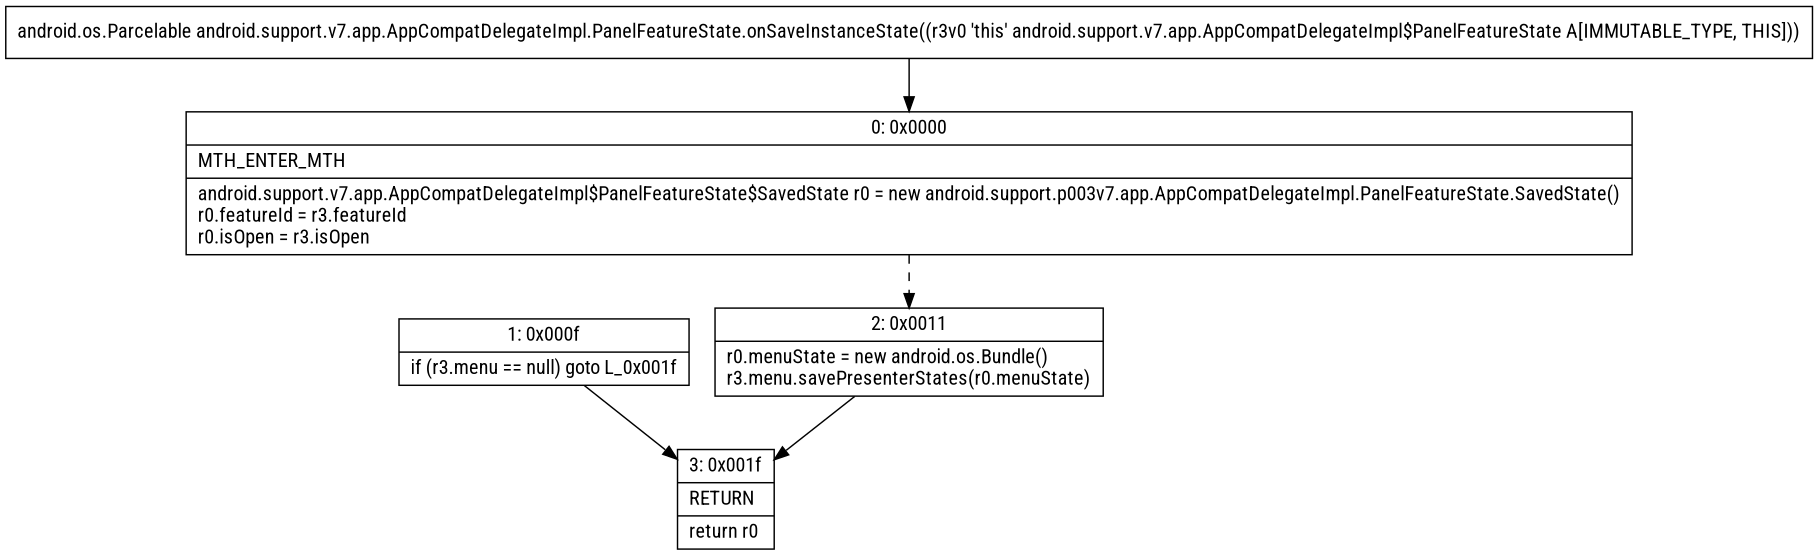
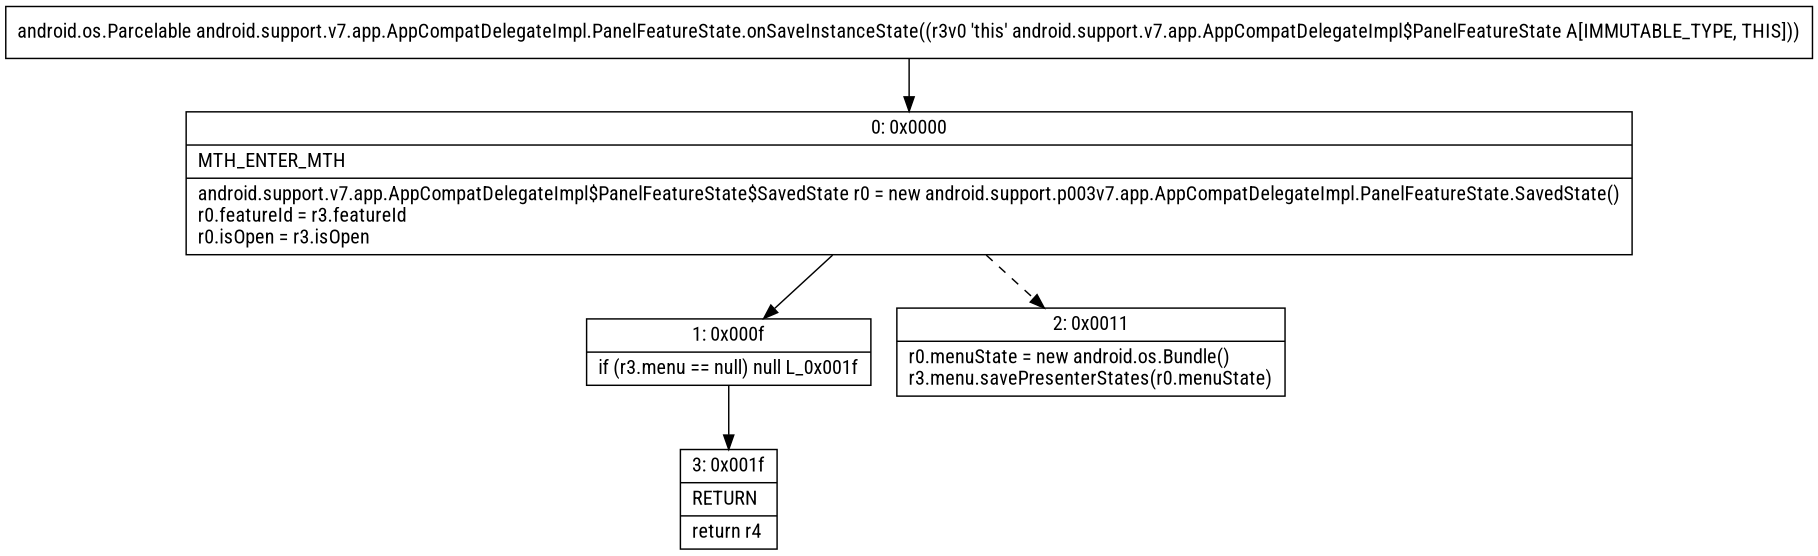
none -> (804, 282)
(544, 368) -> (729, 368)
(820, 423) -> none
(724, 532) -> (727, 532)
